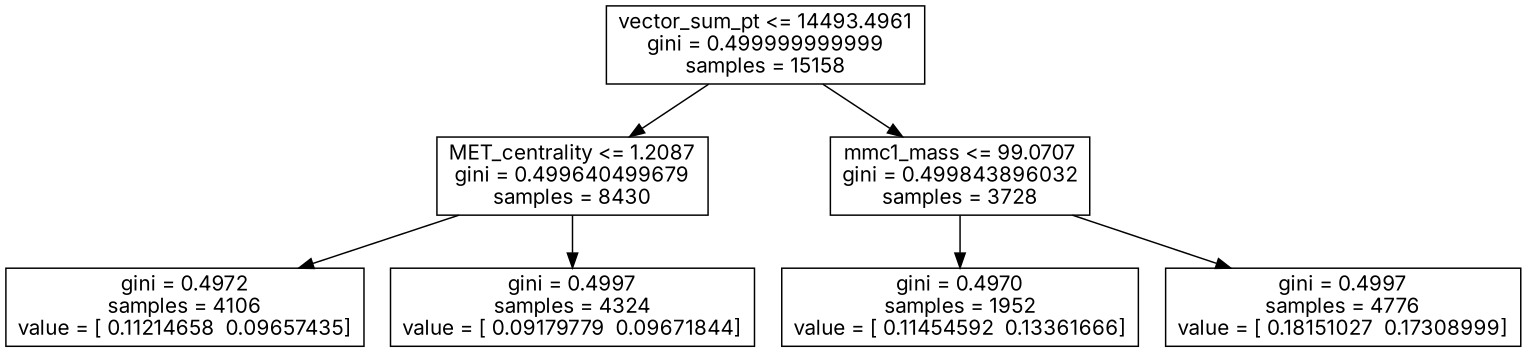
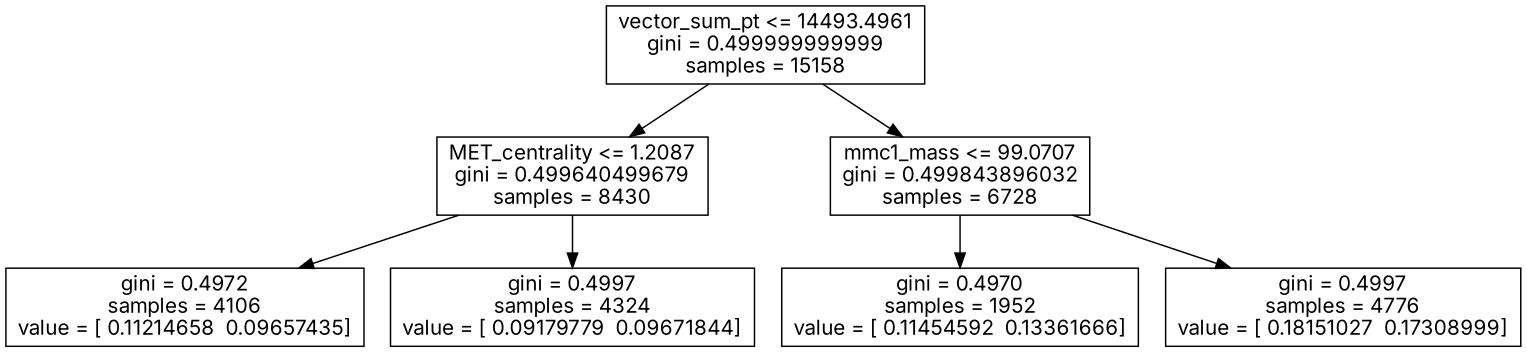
(960, 176) -> (960, 176)
